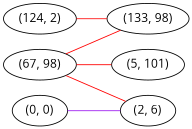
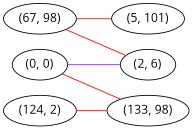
(93, 42) -> (91, 87)
